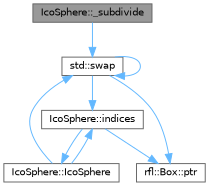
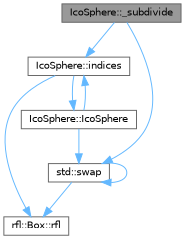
(92, 88) -> (103, 36)
(171, 173) -> (36, 226)
